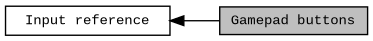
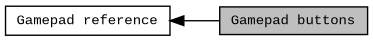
(88, 21) -> (88, 21)
